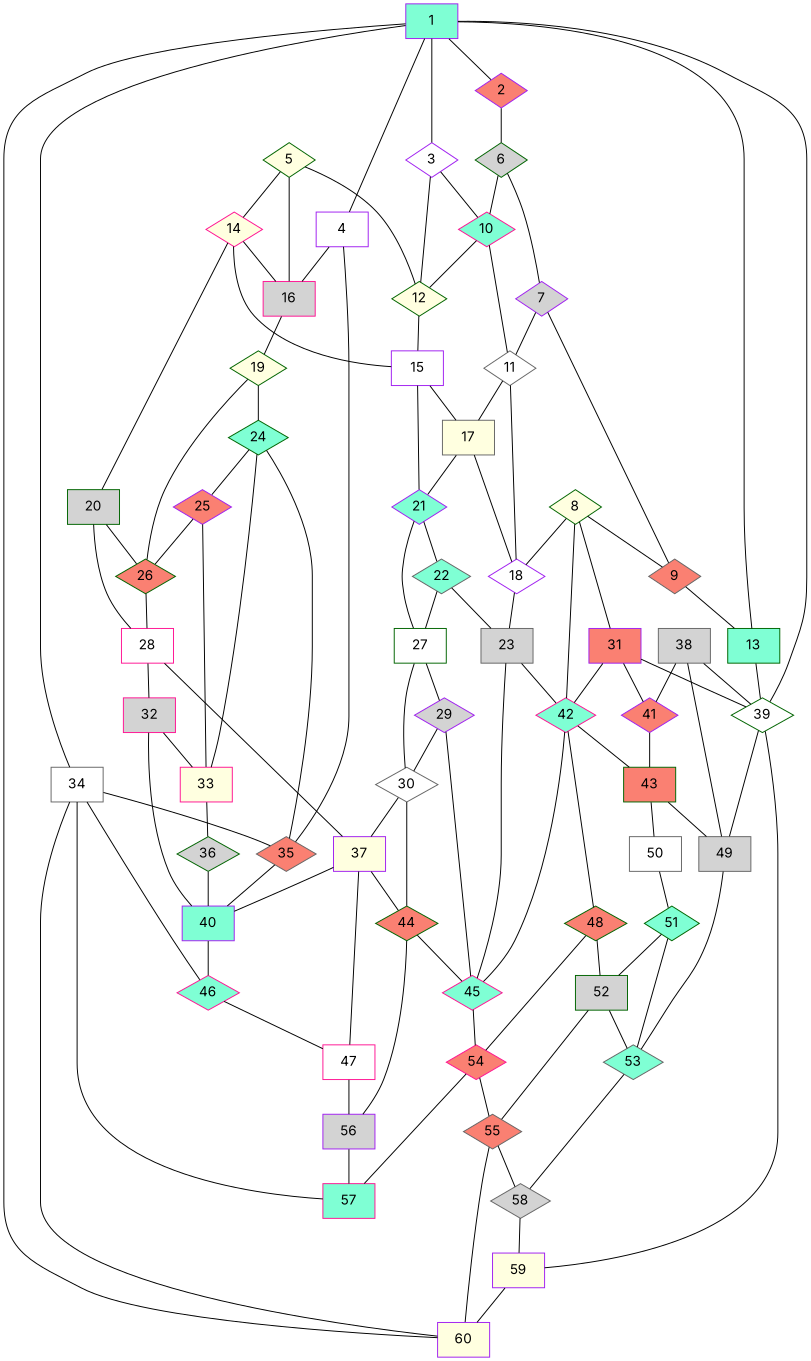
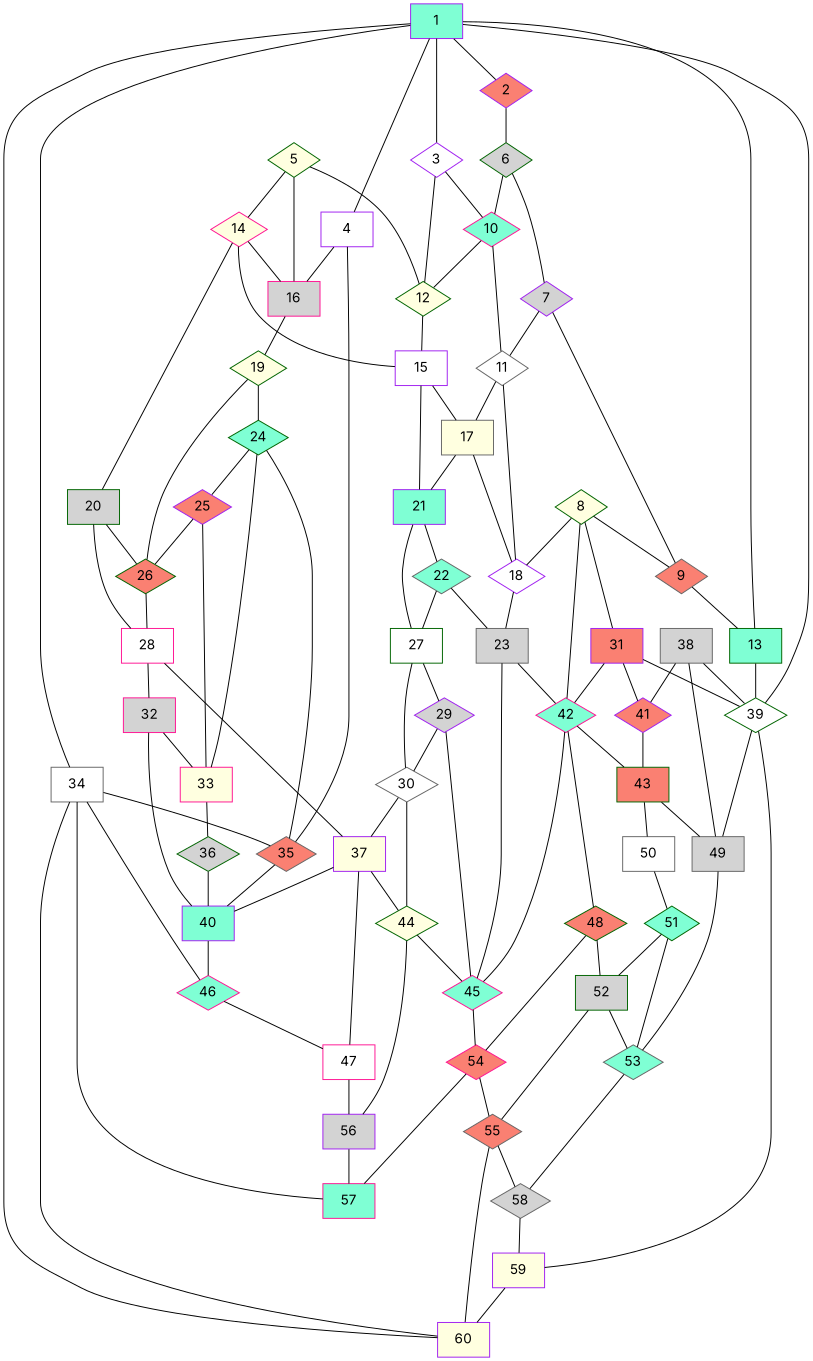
(419, 507) -> (419, 507)
(407, 923) -> (407, 923)
